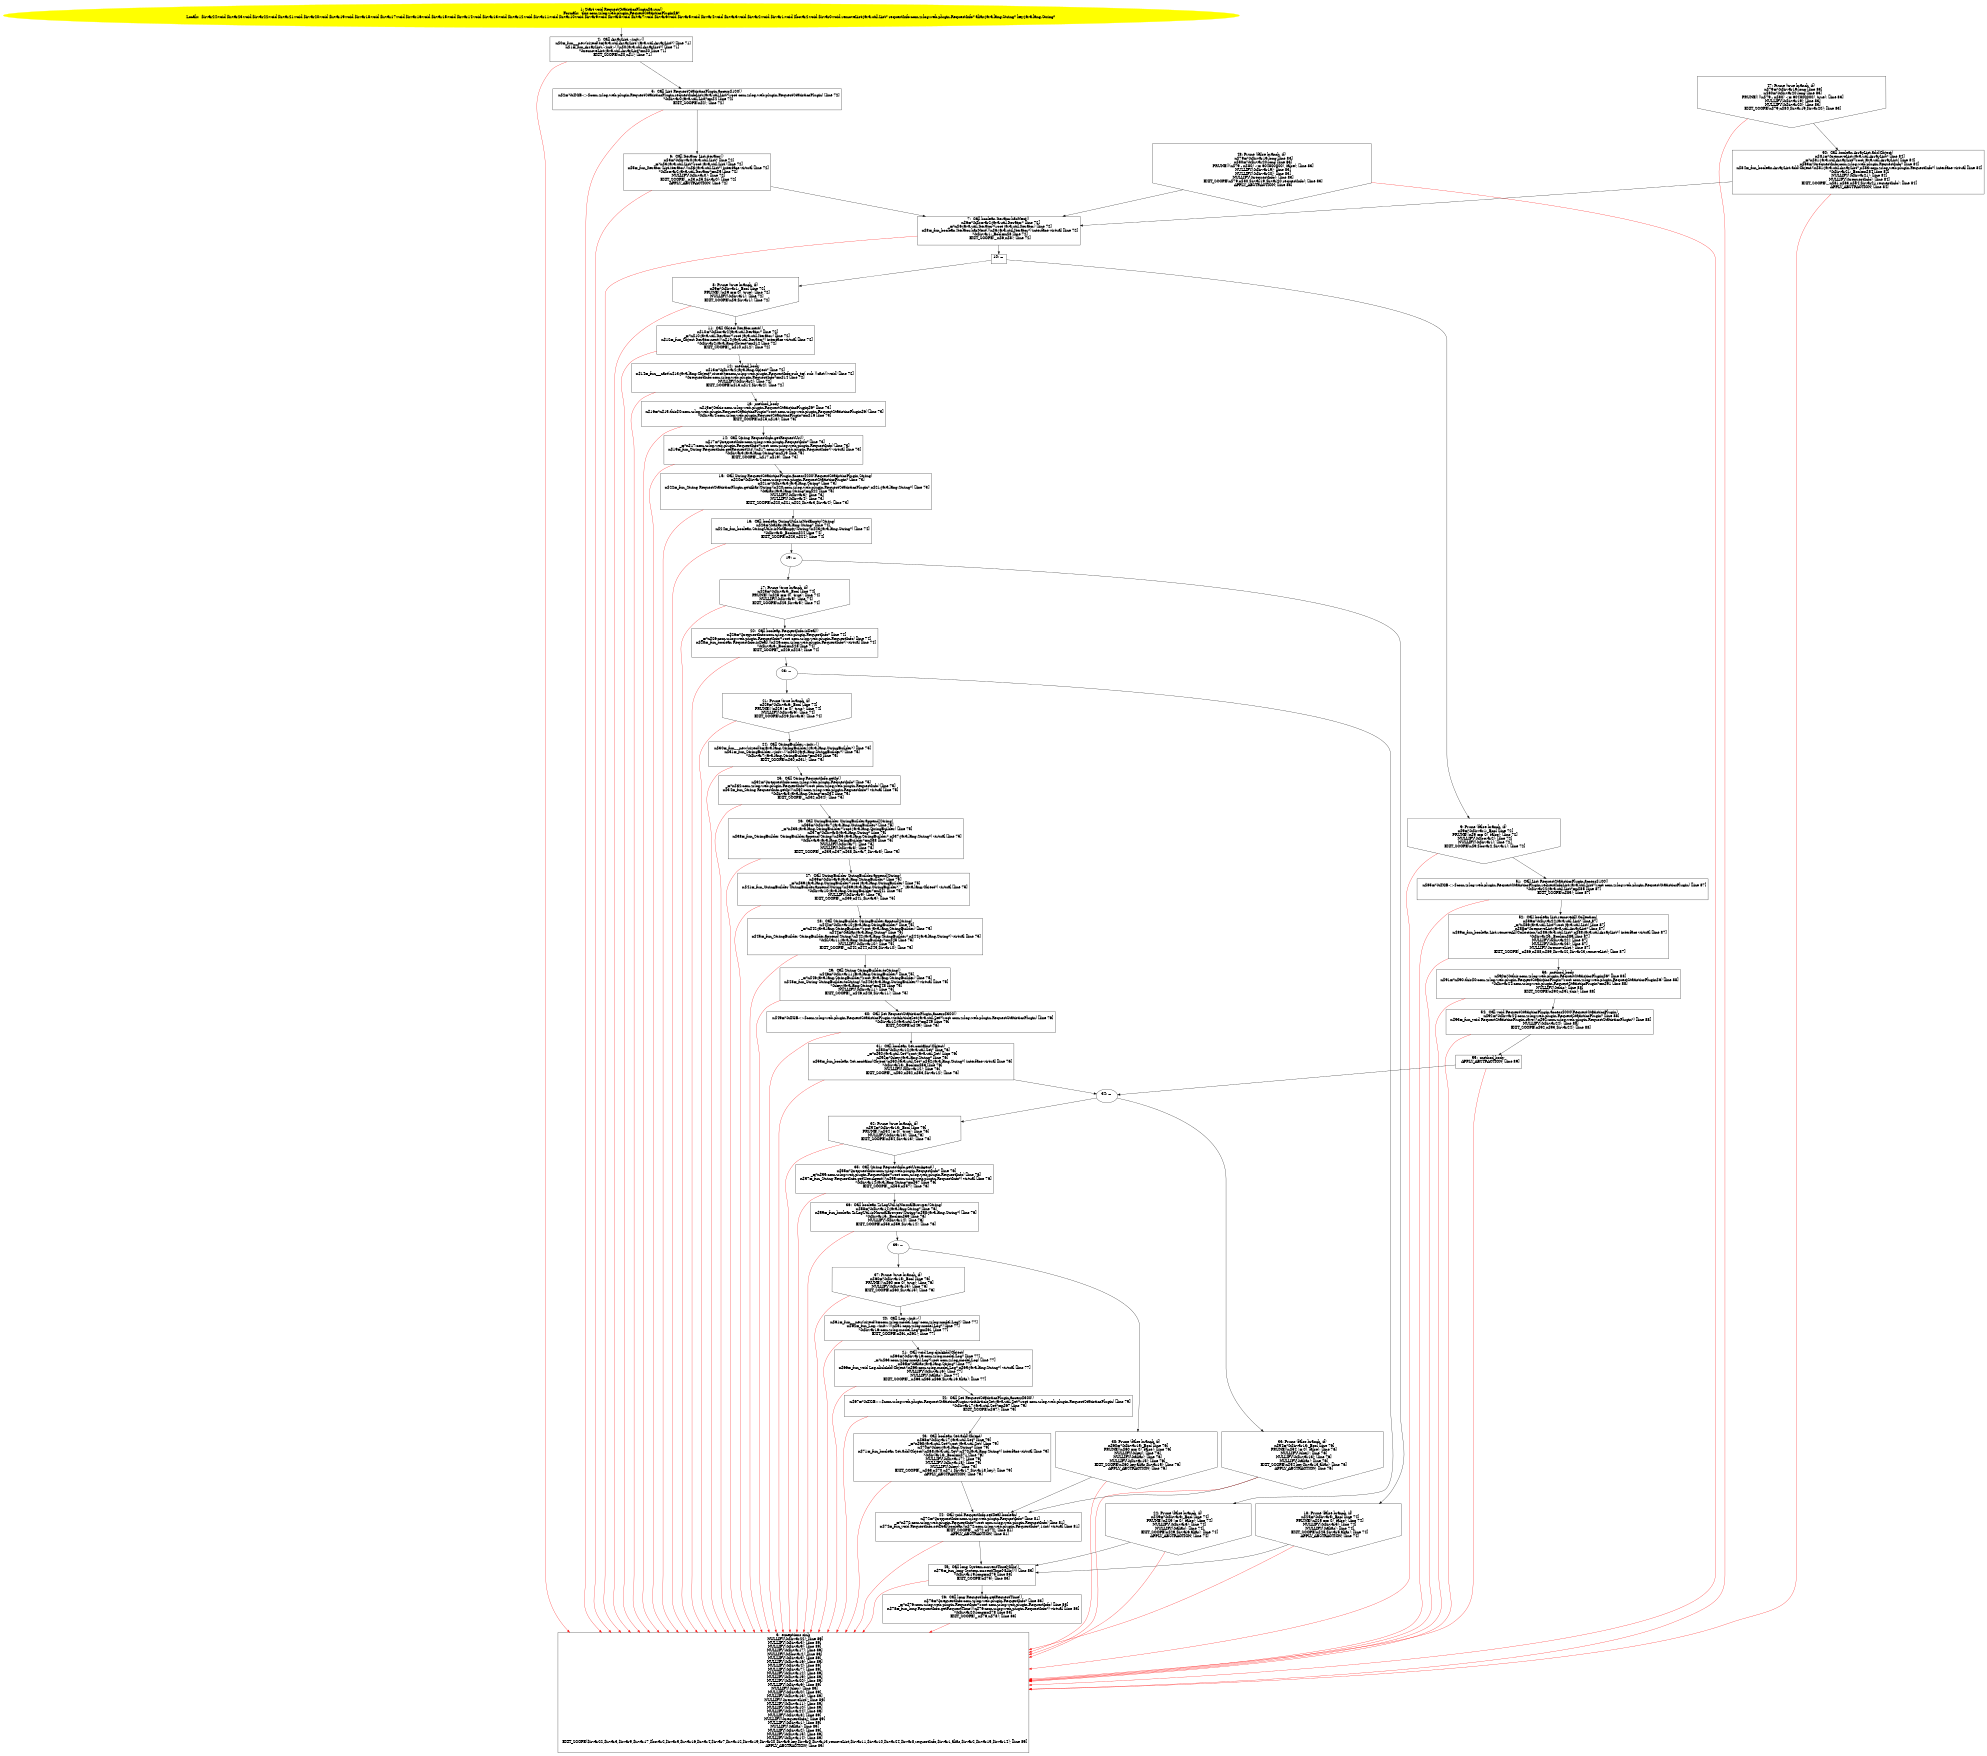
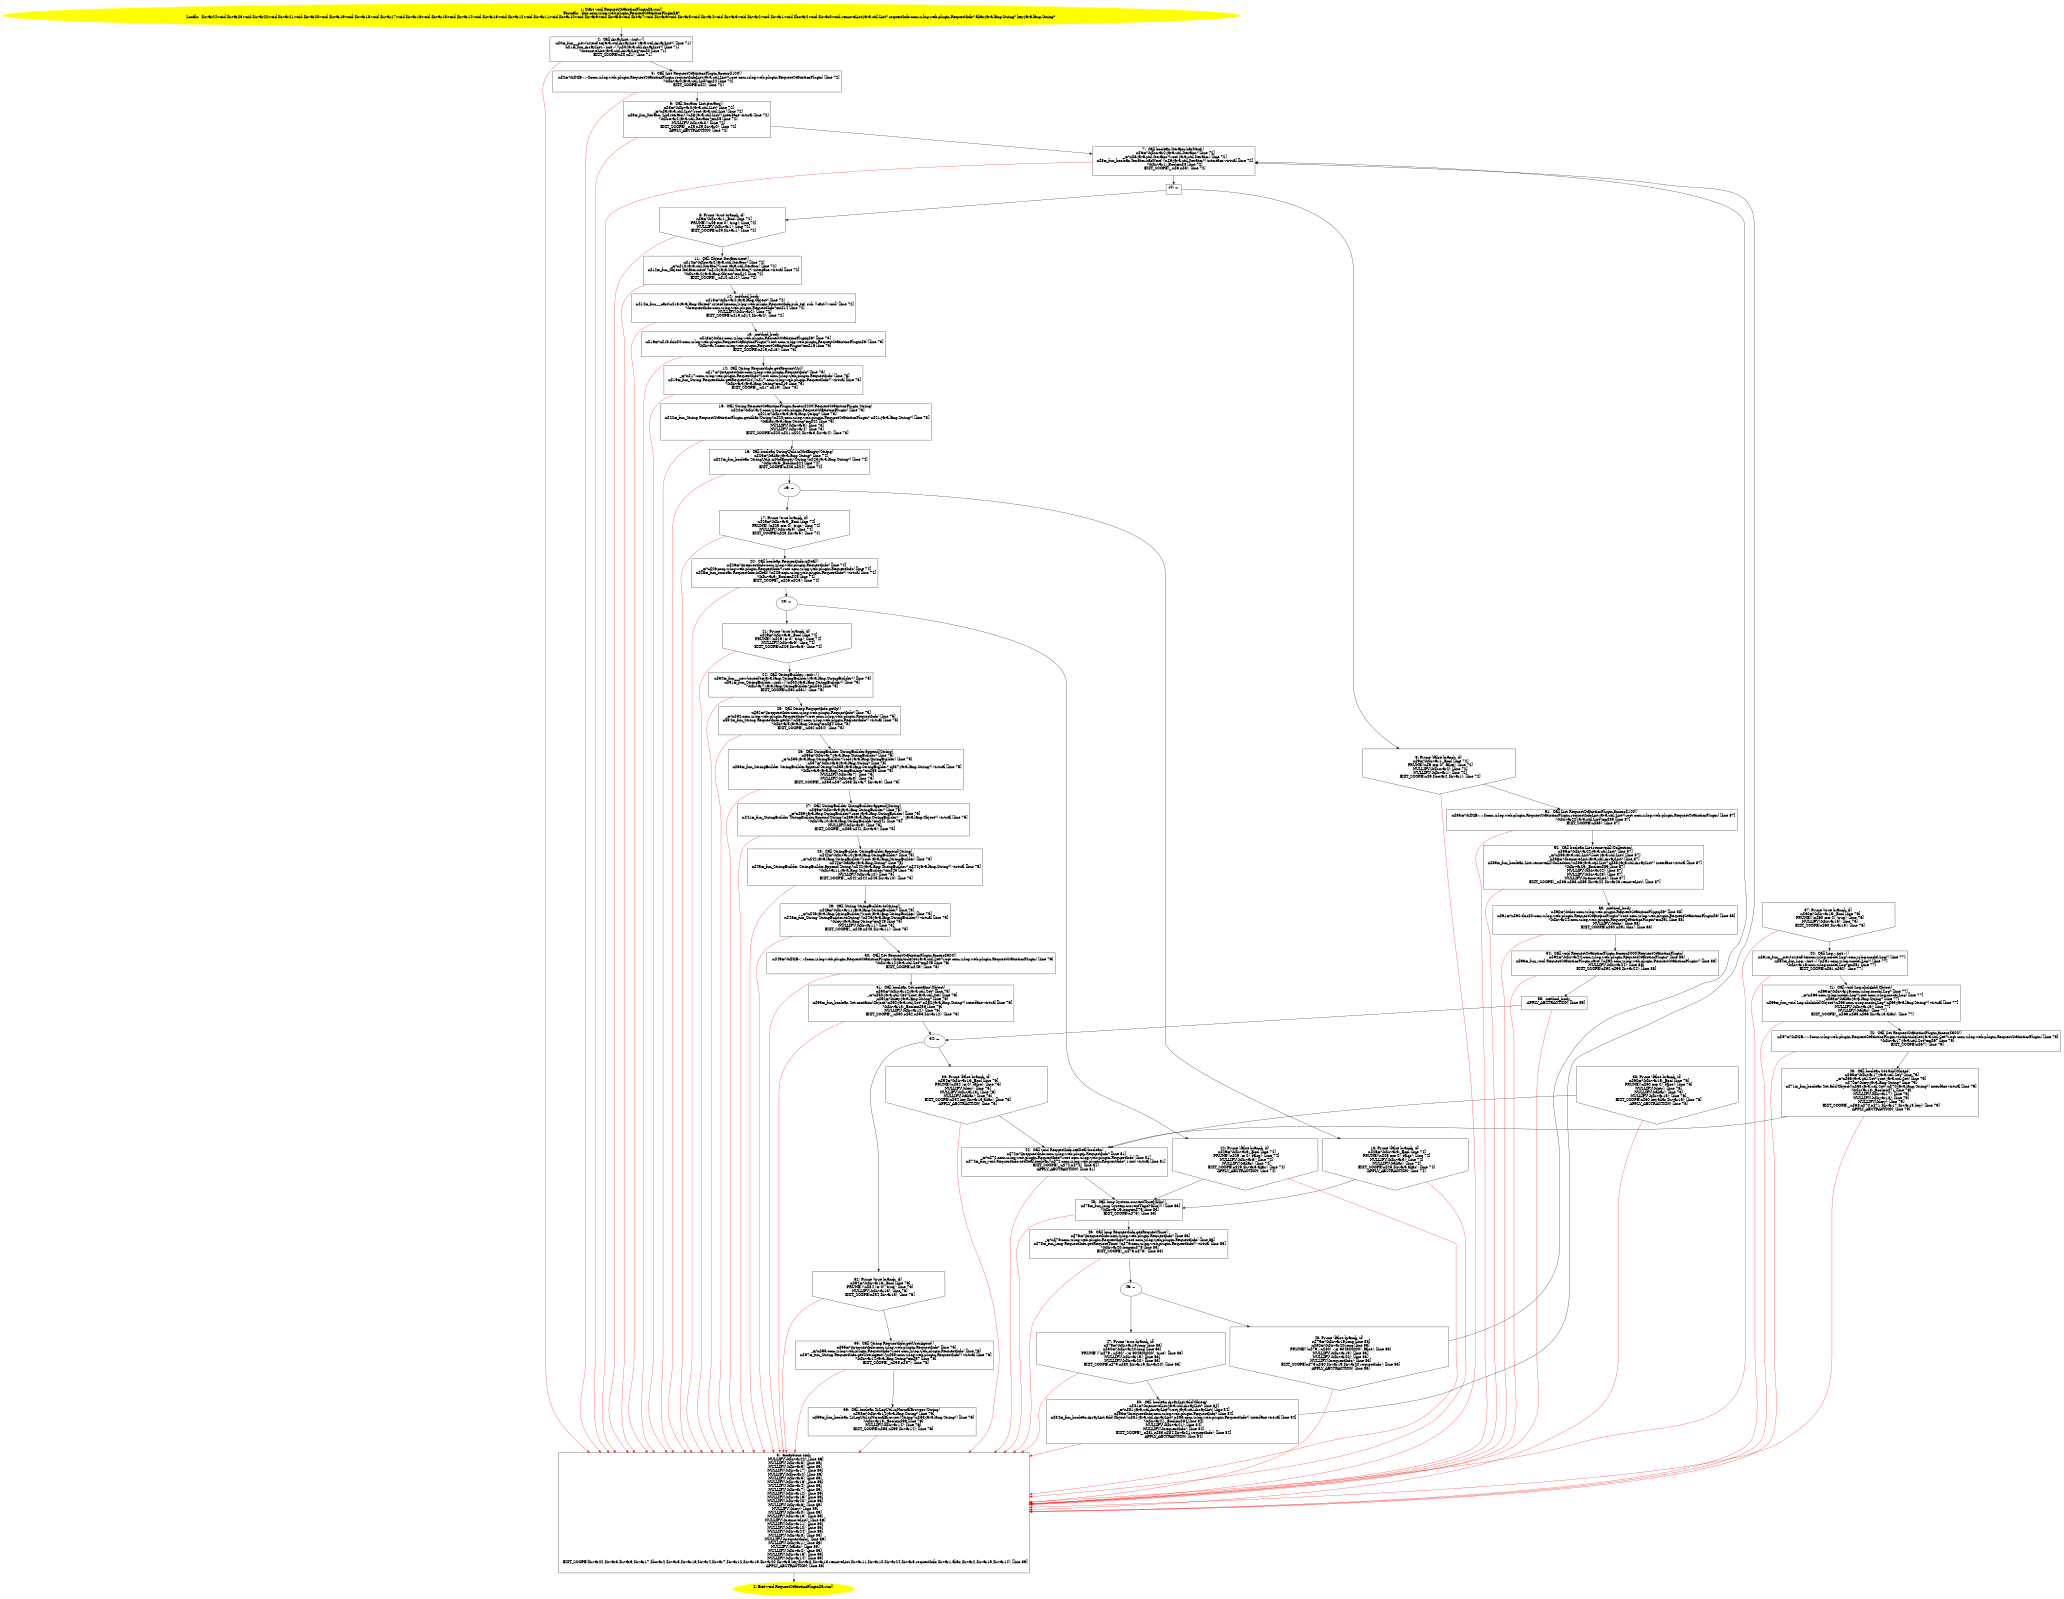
(898, 1247) -> none
none -> (1131, 1289)
none -> (794, 1589)
